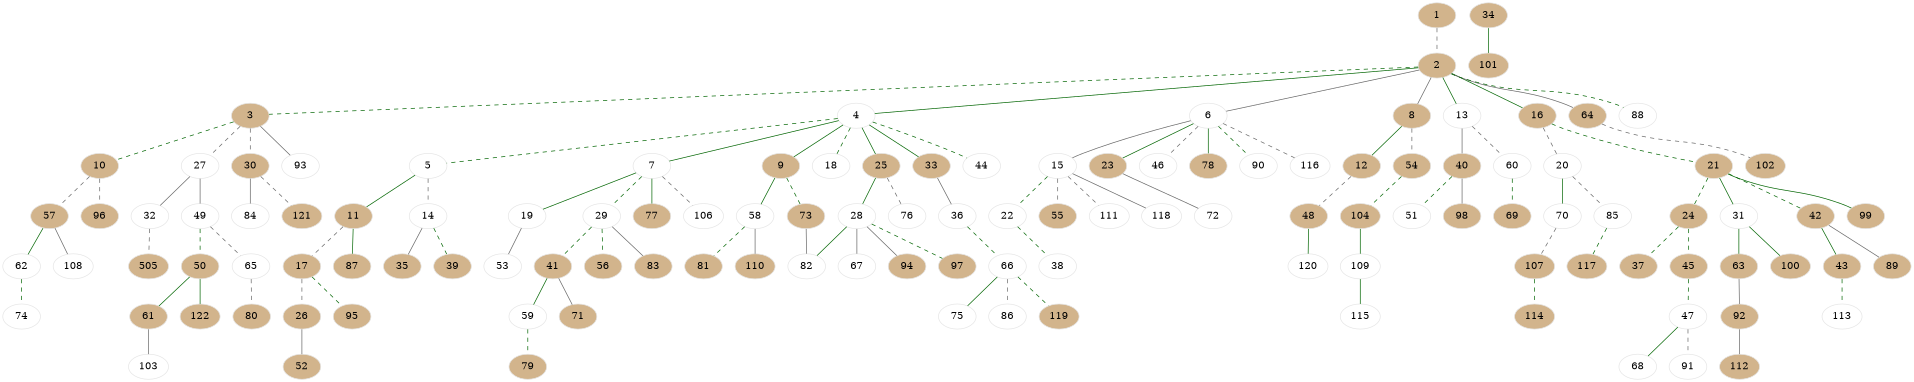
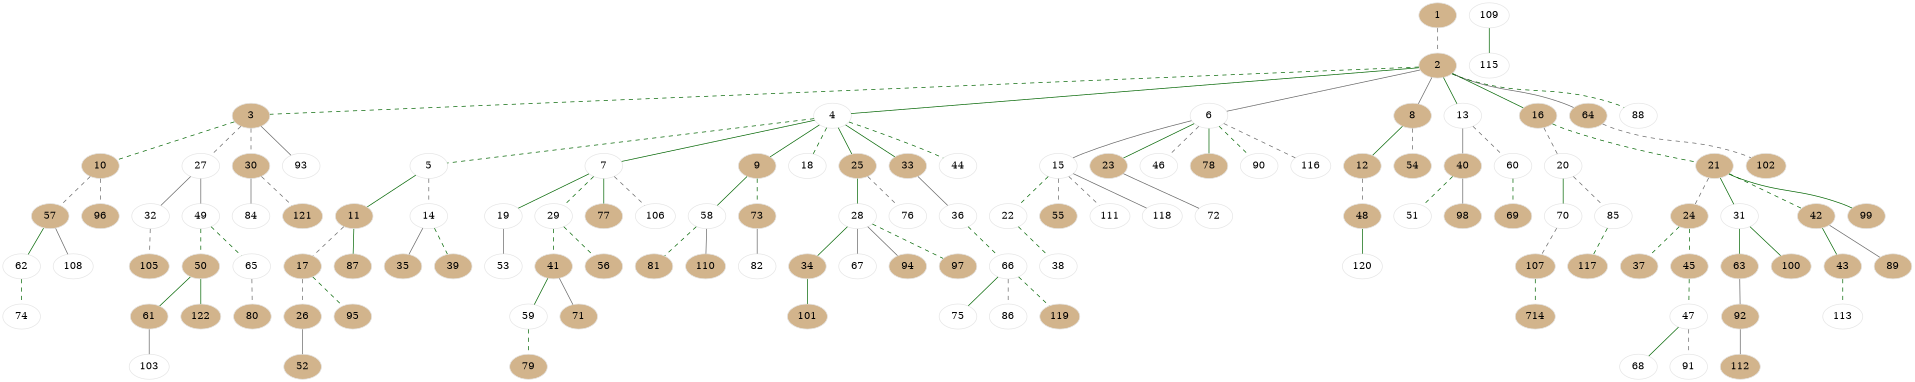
(1701, 191) -> (1702, 191)
(1360, 216) -> none
(226, 241) -> (226, 241)
(832, 241) -> (833, 241)
(149, 266) -> (149, 266)
(653, 266) -> none
(1535, 317) -> (1535, 317)
